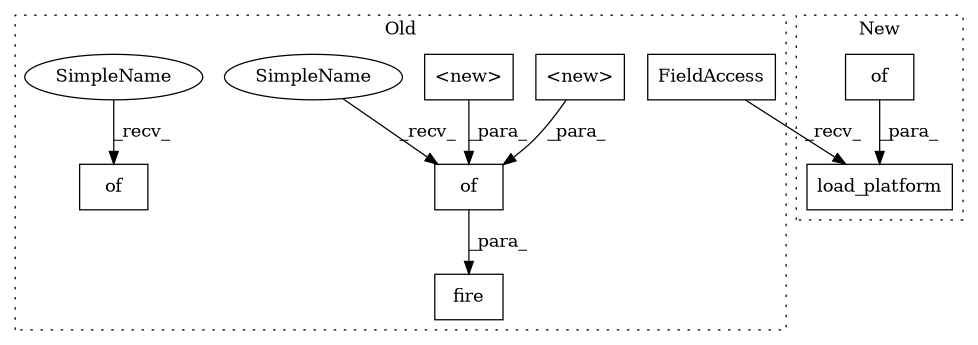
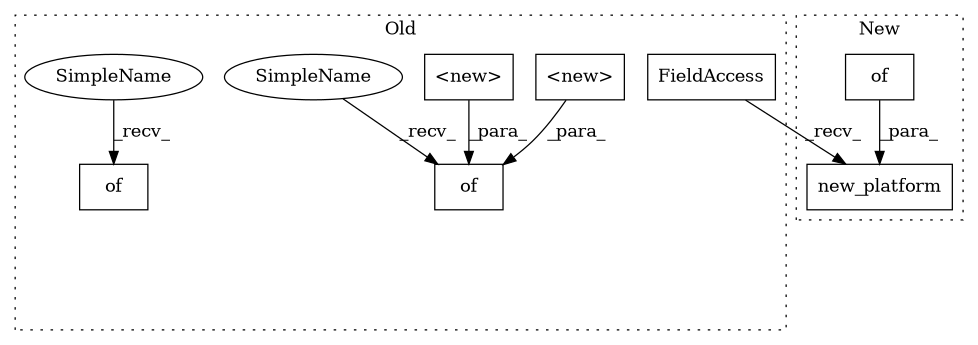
(880, 187) -> (880, 187)
(469, 297) -> none
